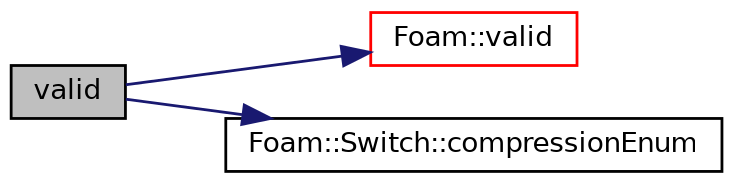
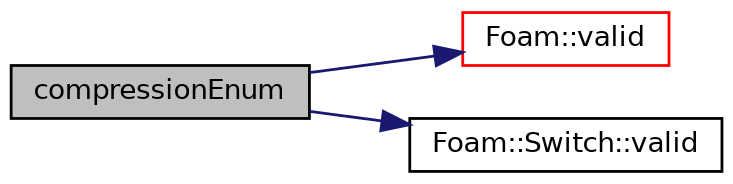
(68, 92) -> (160, 92)
(474, 145) -> (566, 145)
